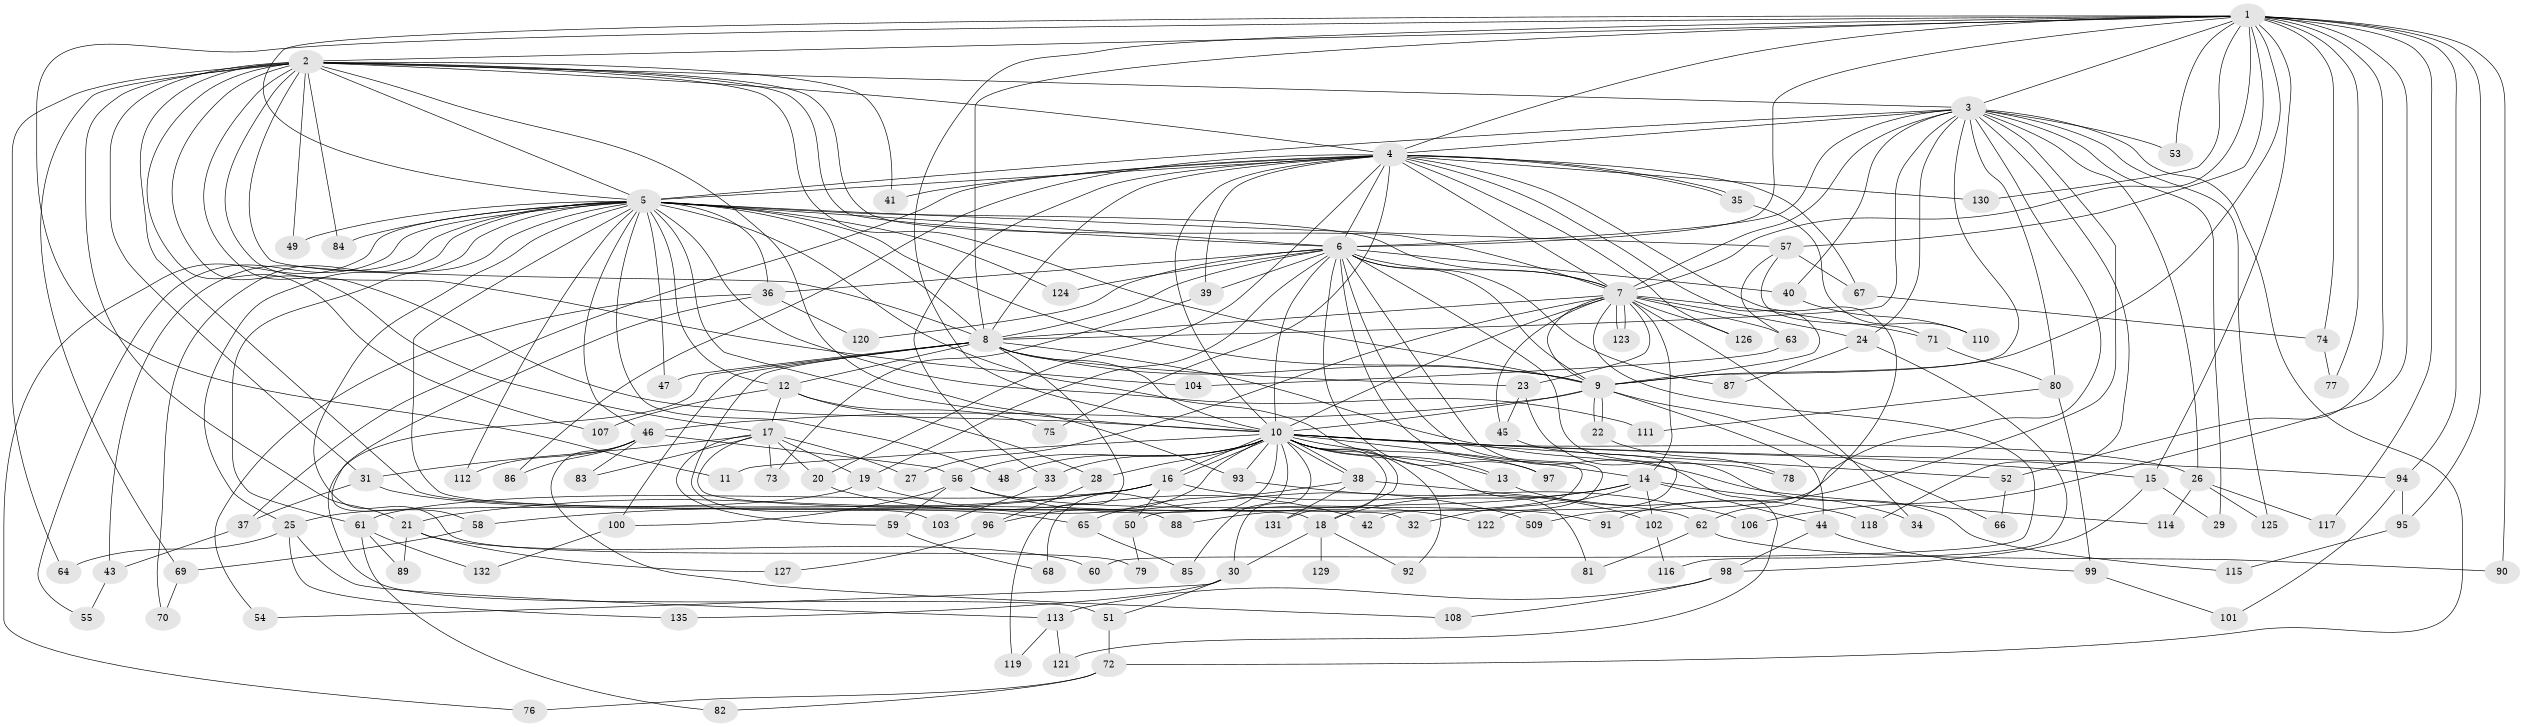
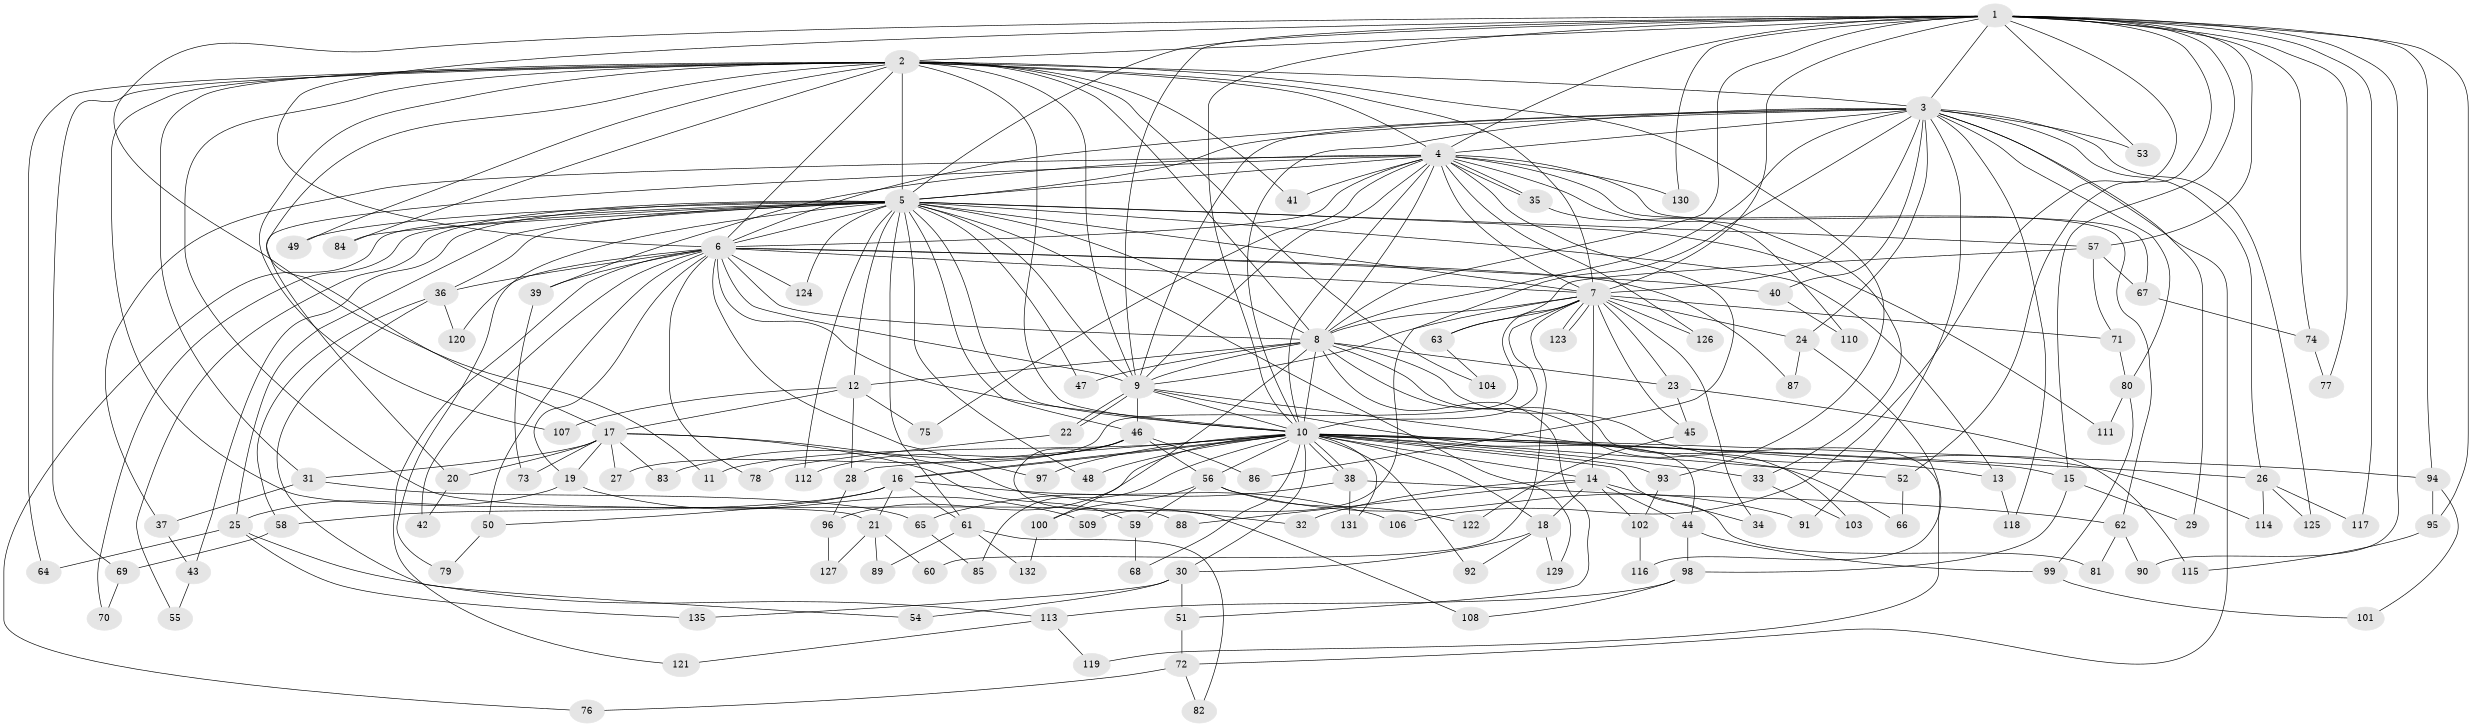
none -> (1458, 136)
(413, 407) -> (1235, 345)
